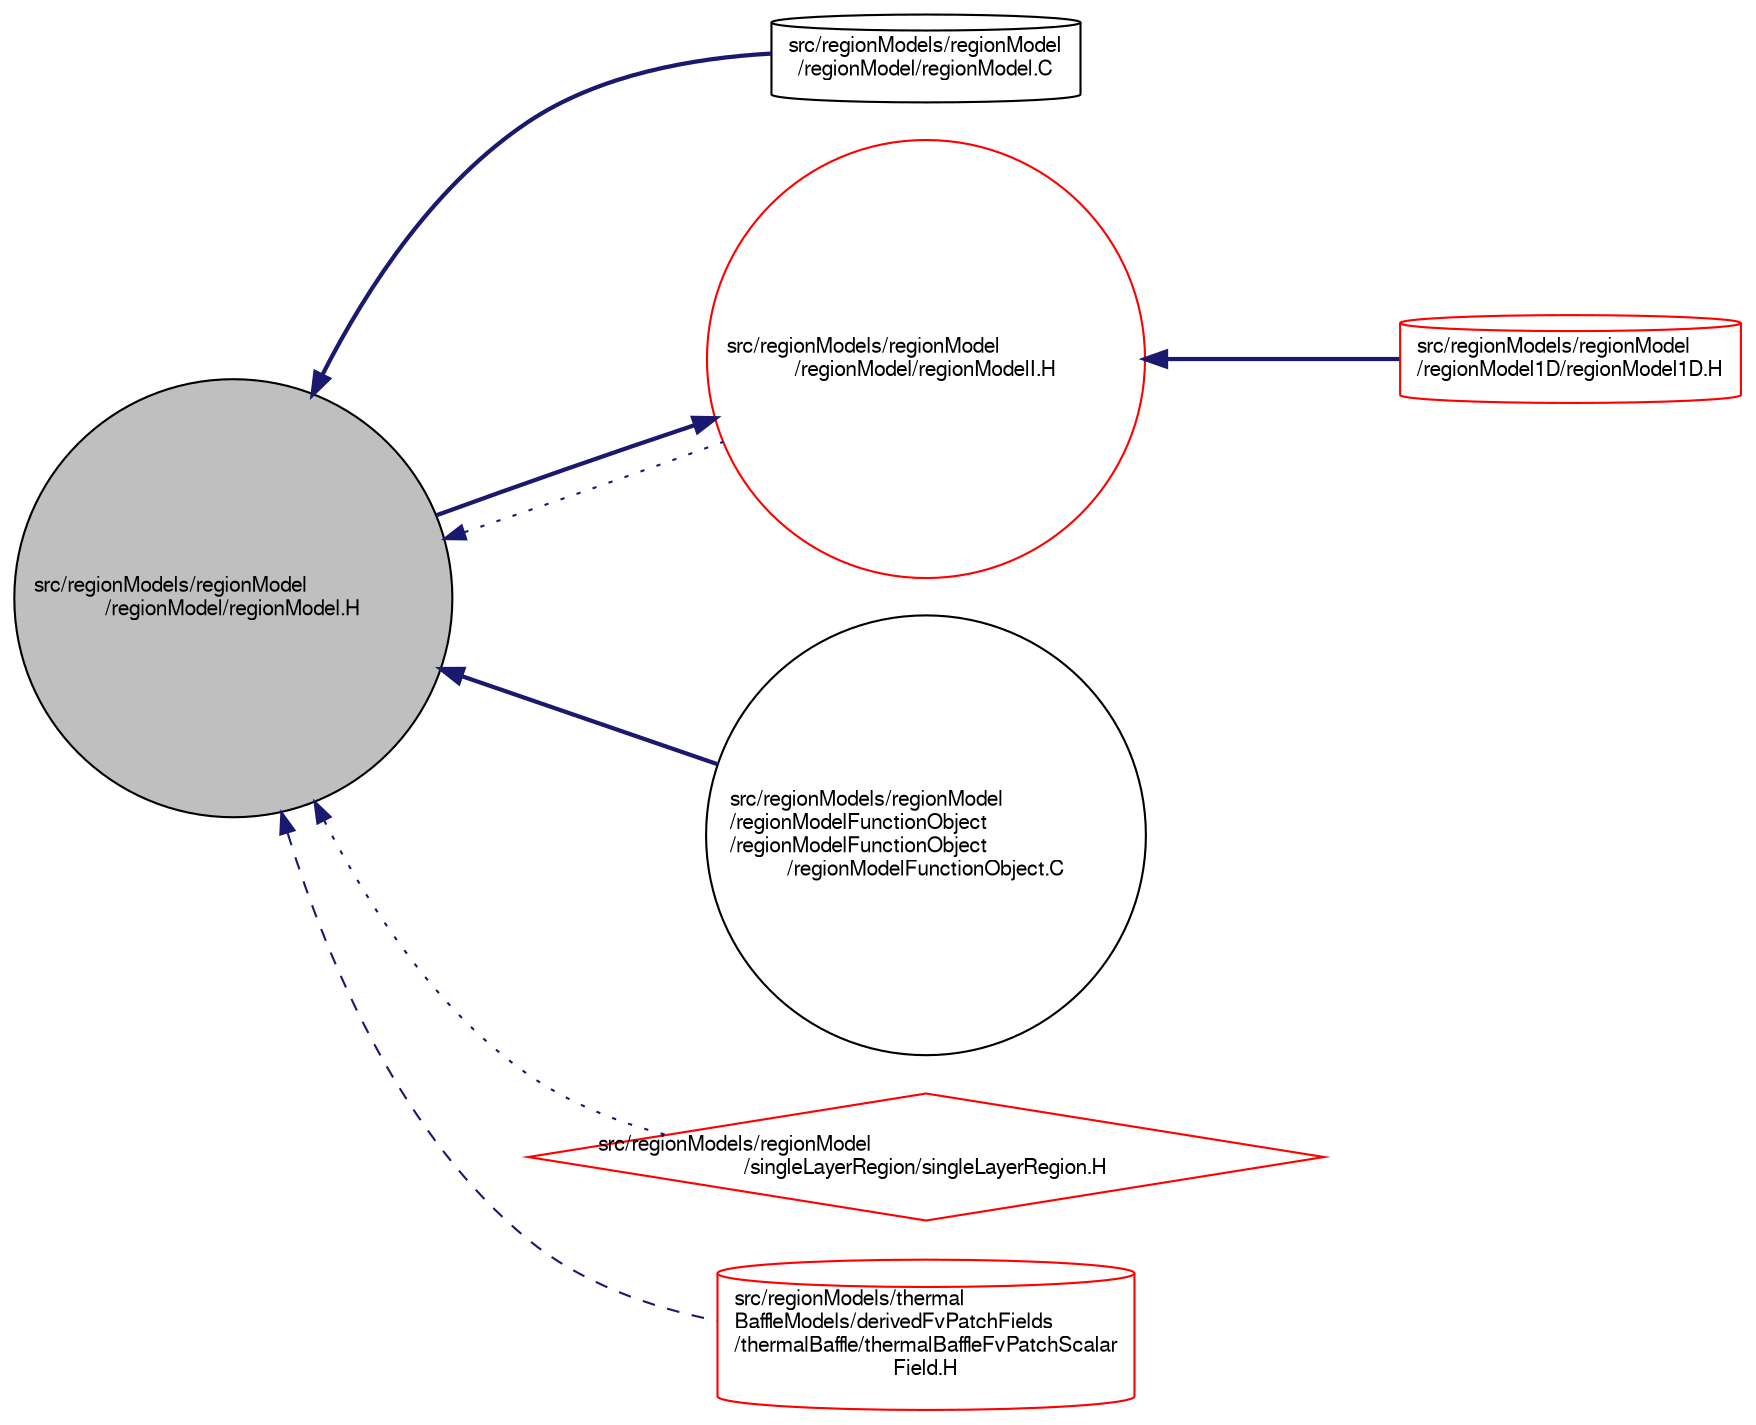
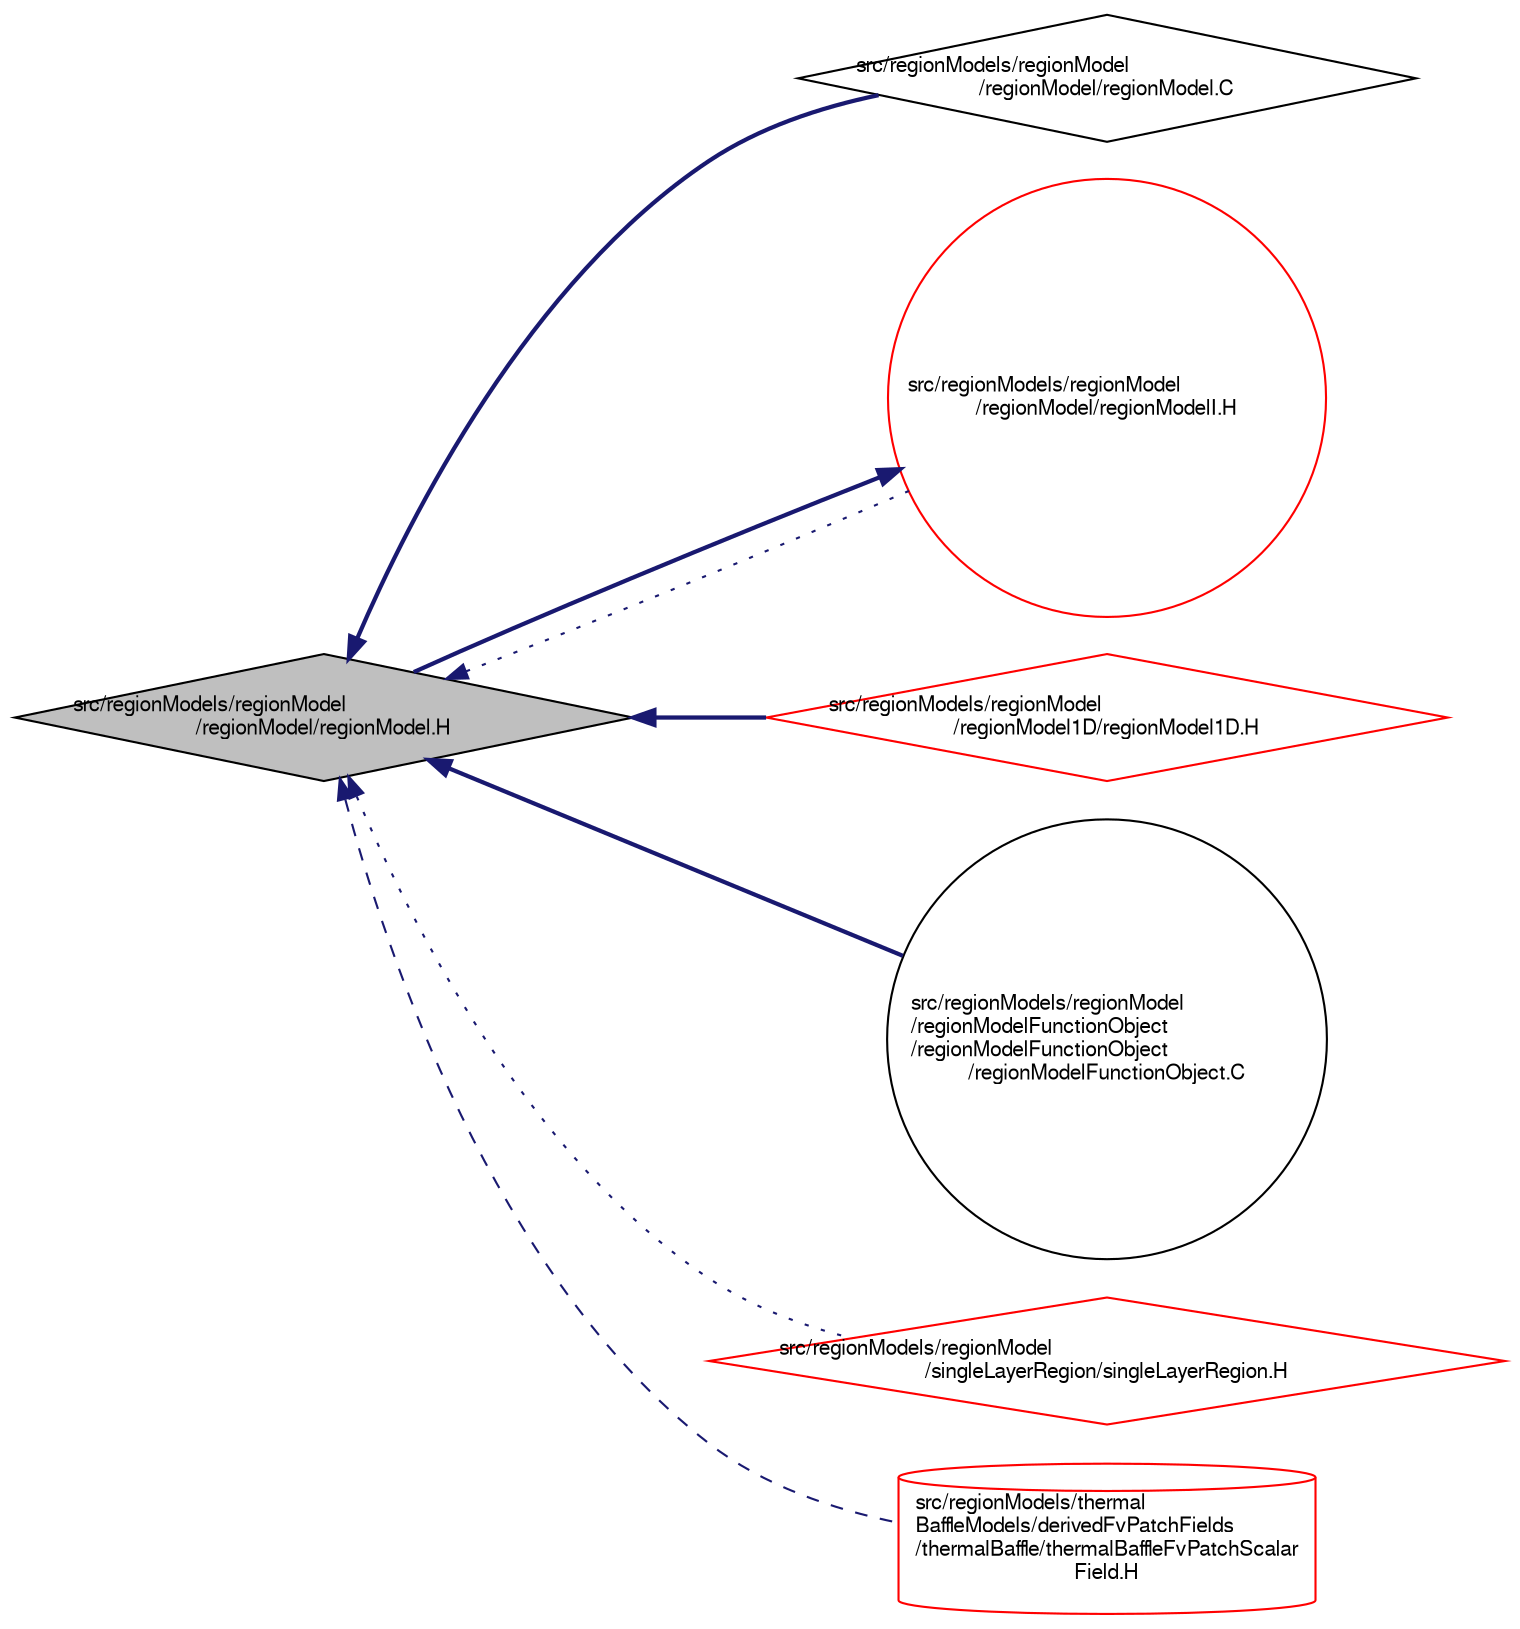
(926, 58) -> (1107, 78)
(1283, 359) -> (710, 718)
(1571, 359) -> (1107, 718)
(233, 598) -> (324, 718)
